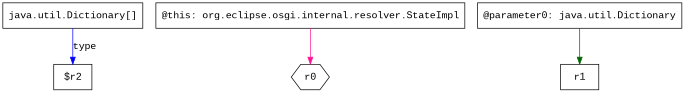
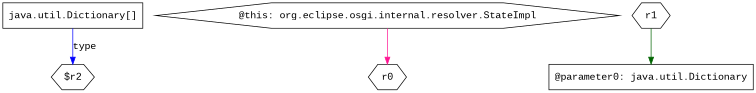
(310, 16) -> (387, 16)
(580, 43) -> (651, 43)
(73, 77) -> (73, 77)
(580, 77) -> (651, 16)
